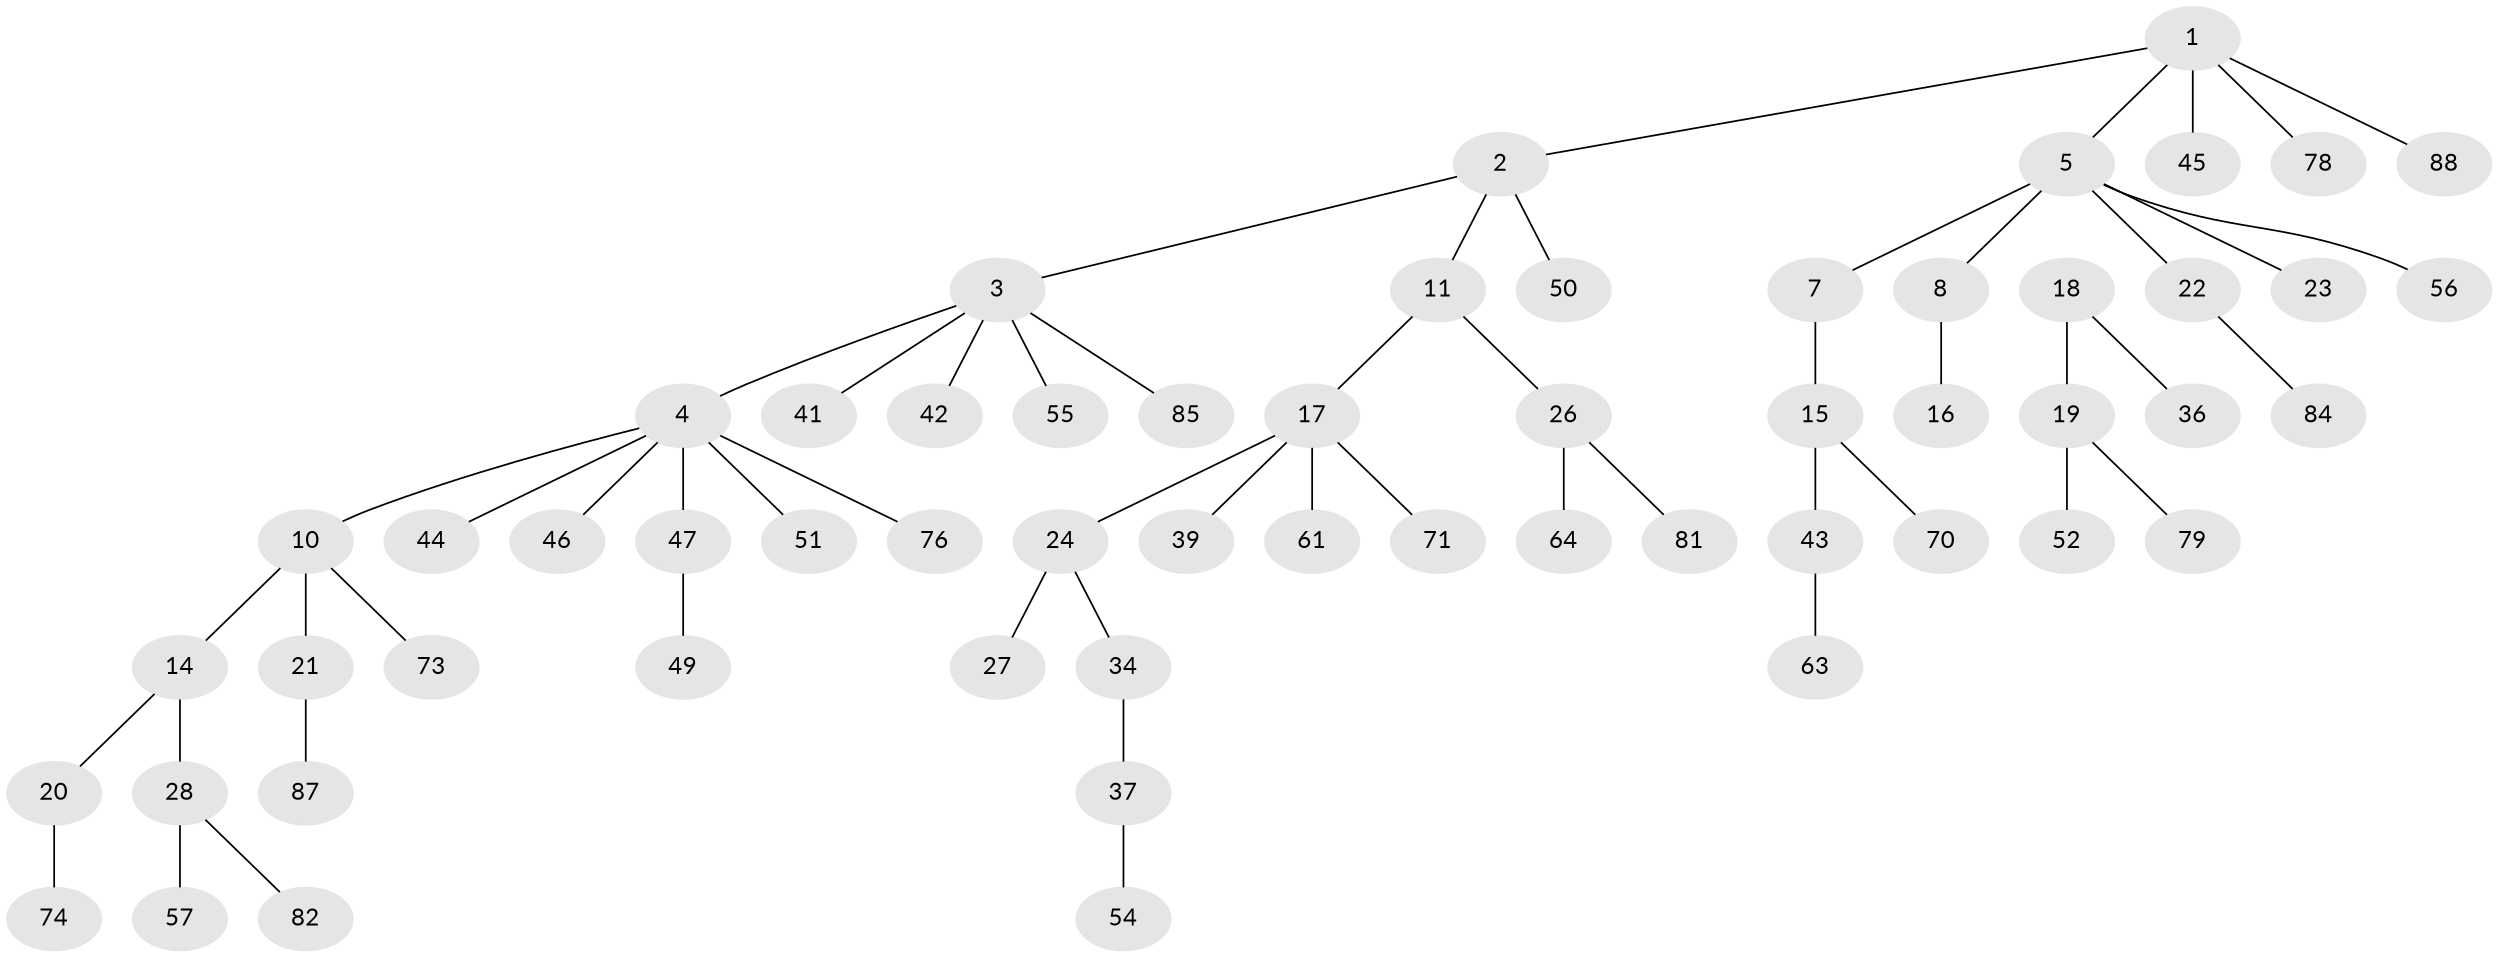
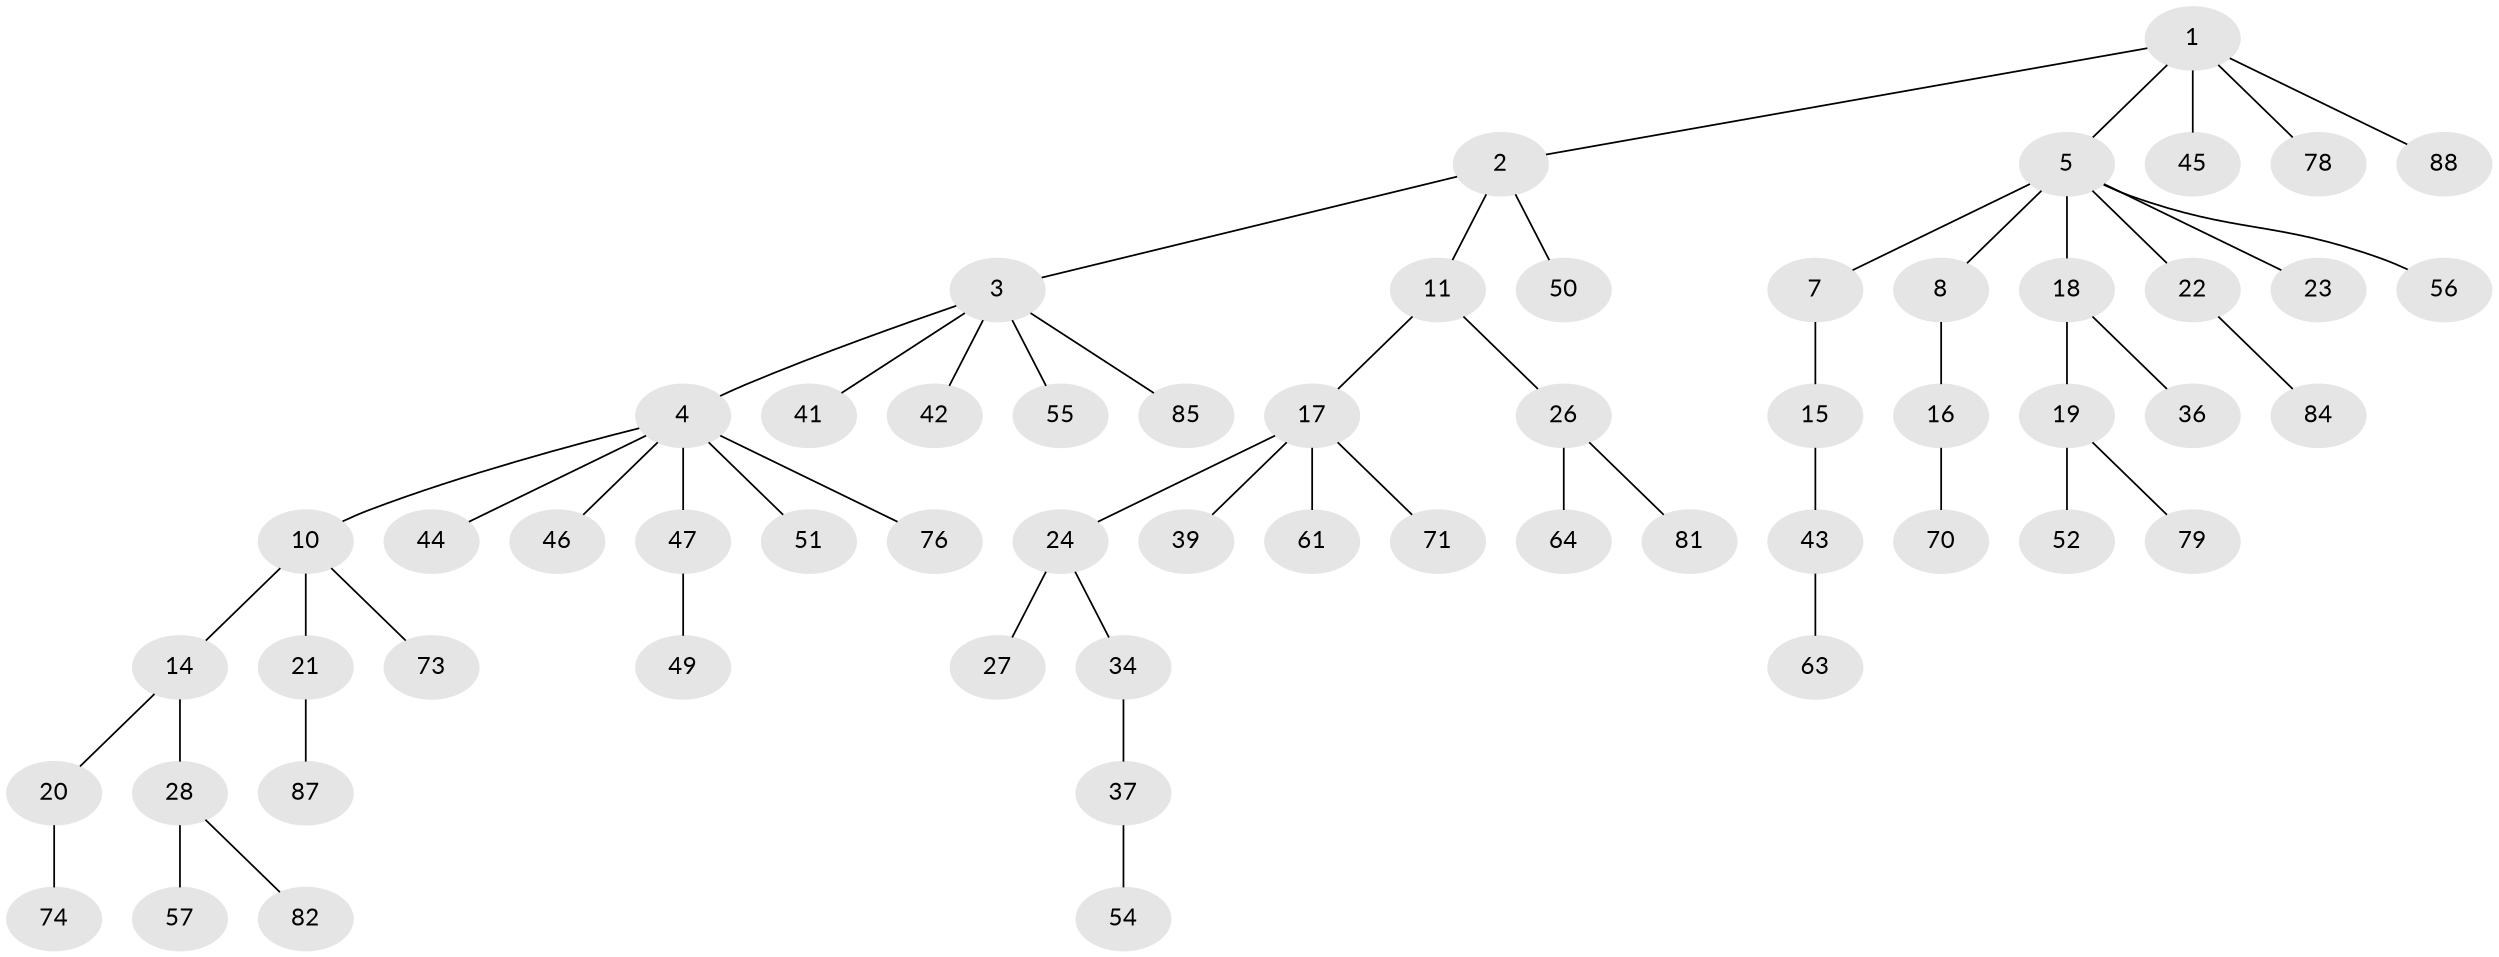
none -> (2067, 227)
(1878, 479) -> (1941, 479)
